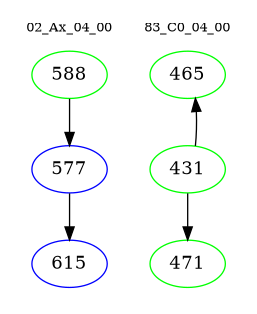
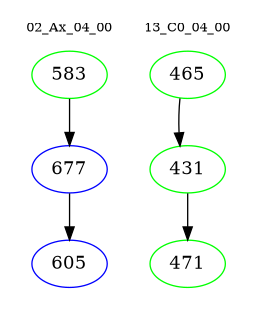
(188, 28) -> (188, 28)
(70, 75) -> (70, 75)
(196, 129) -> (179, 115)
(70, 169) -> (70, 169)
(70, 264) -> (70, 264)
